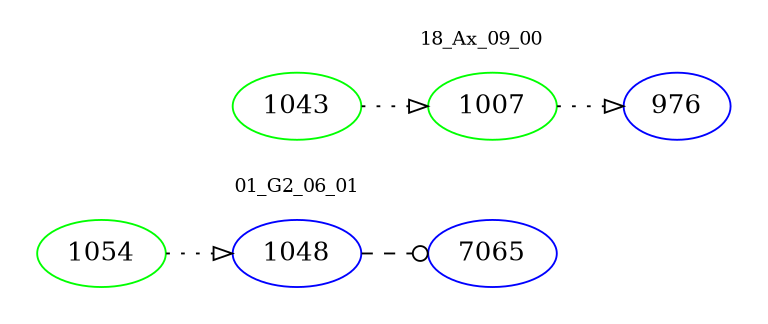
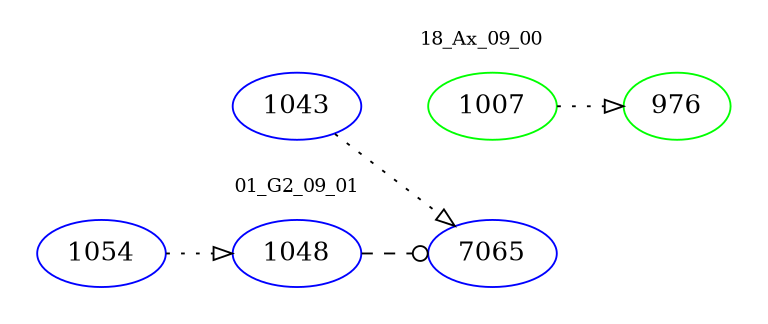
(297, 106) -> (297, 106)
(385, 106) -> (398, 182)
(677, 106) -> (677, 106)
(297, 187) -> (297, 187)
(101, 253) -> (101, 253)
